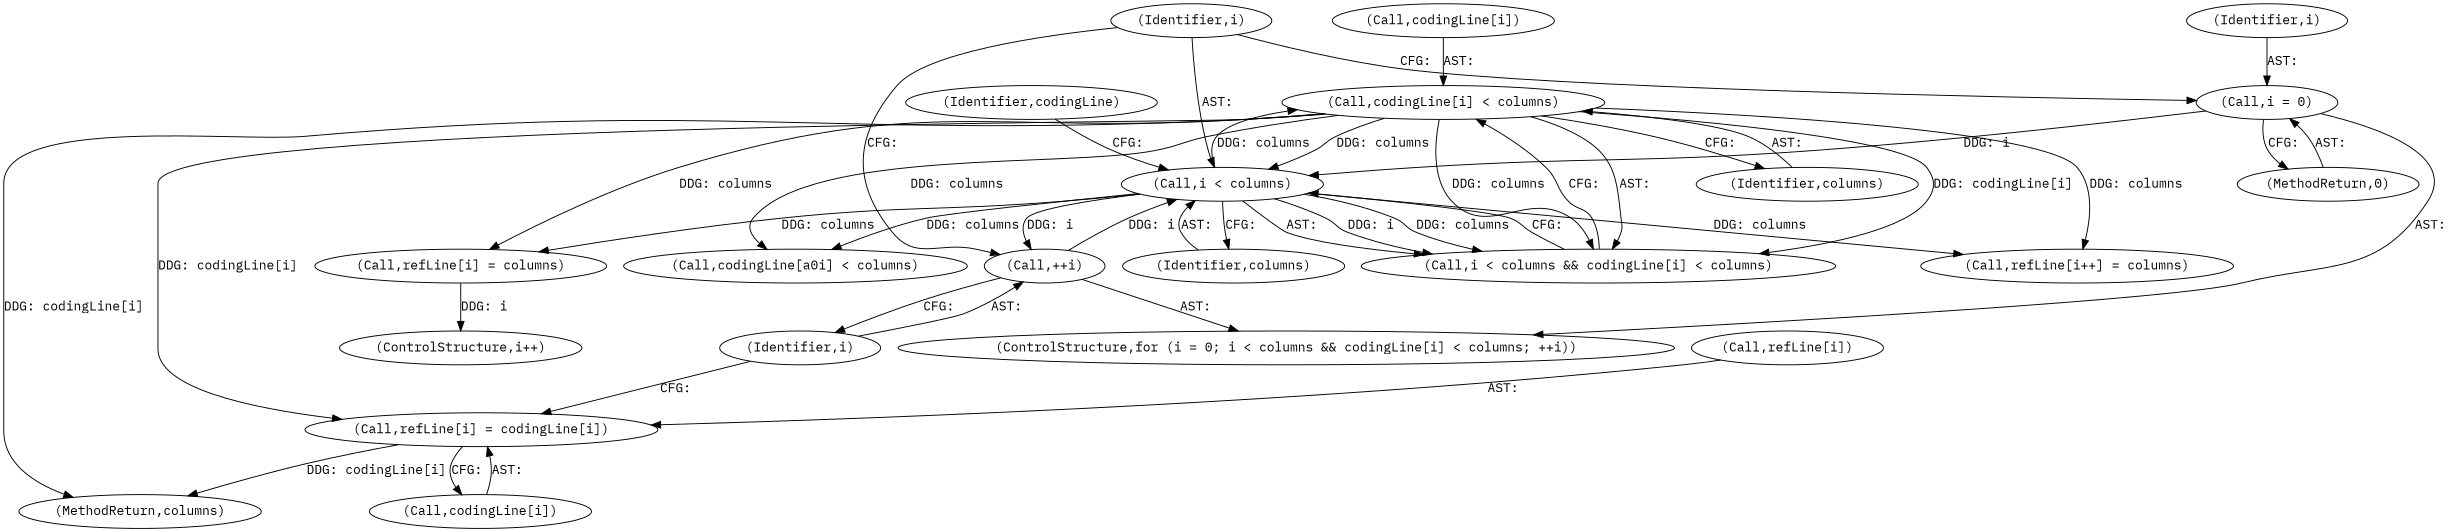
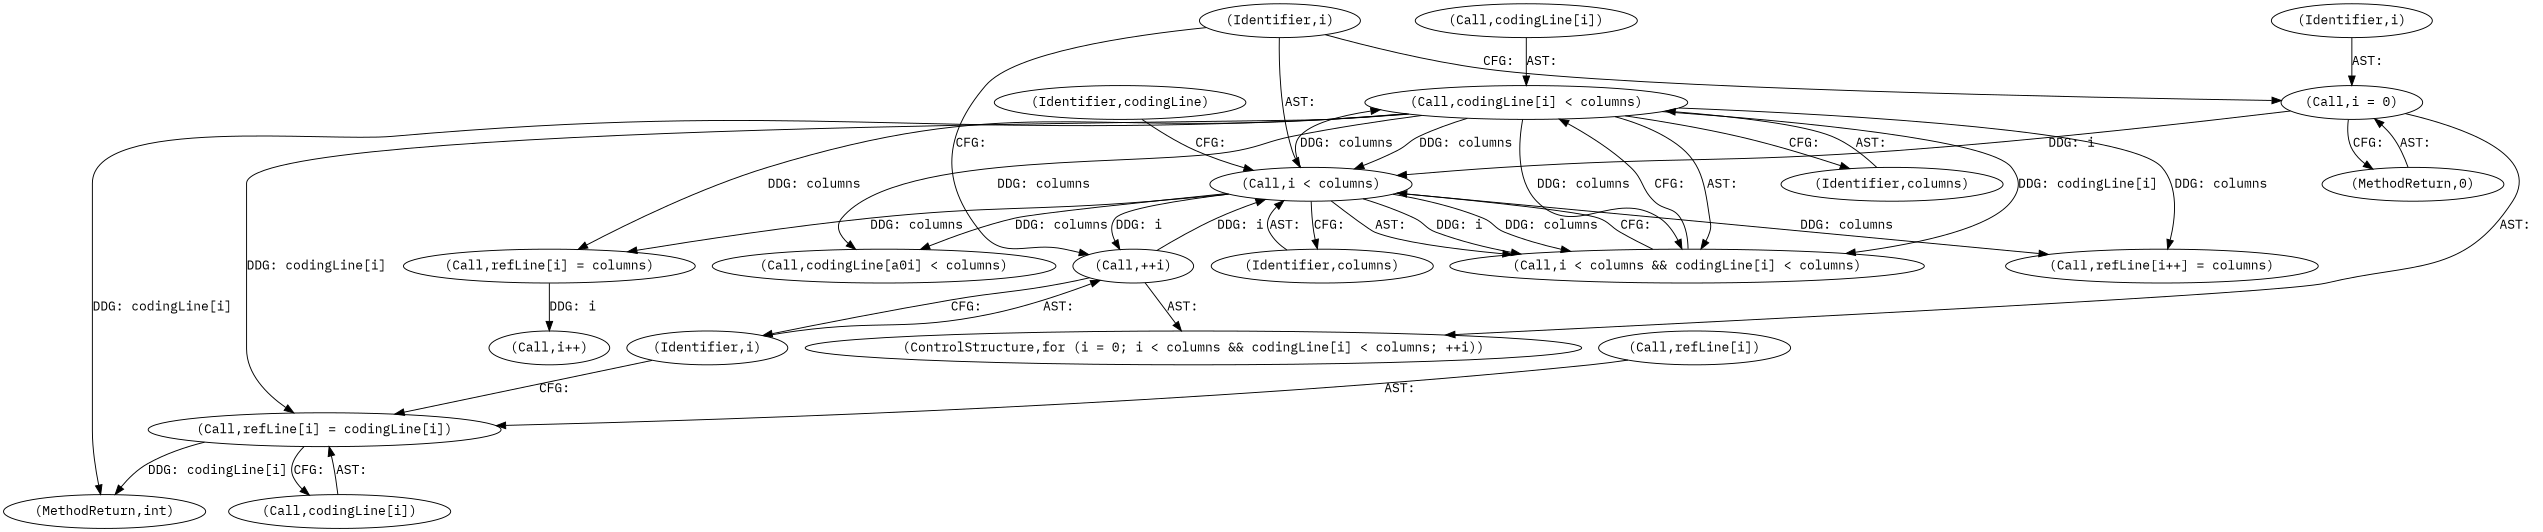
(461, 348) -> (549, 348)
(140, 512) -> (105, 512)
